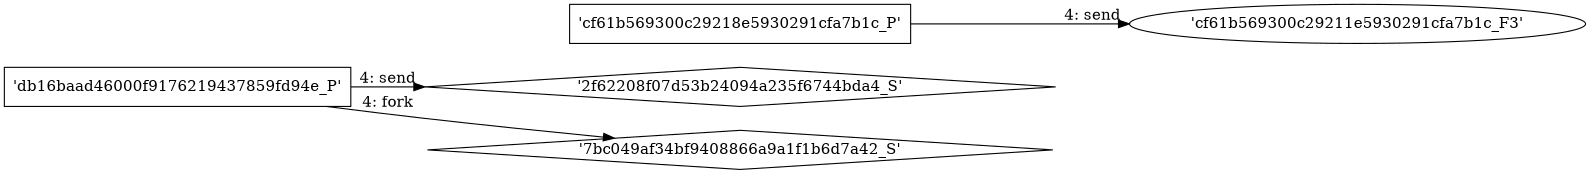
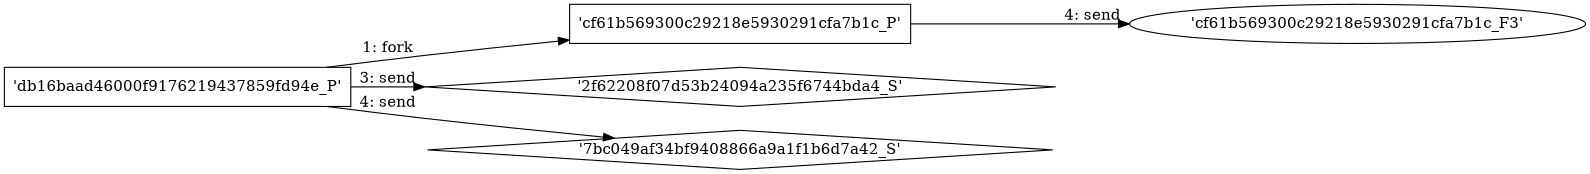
(1358, 24) -> (1358, 24)
none -> (442, 53)
(388, 79) -> (388, 79)
(388, 103) -> (388, 103)
